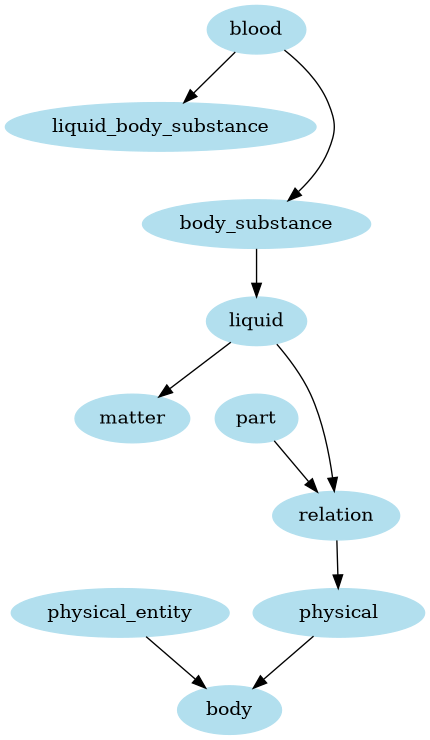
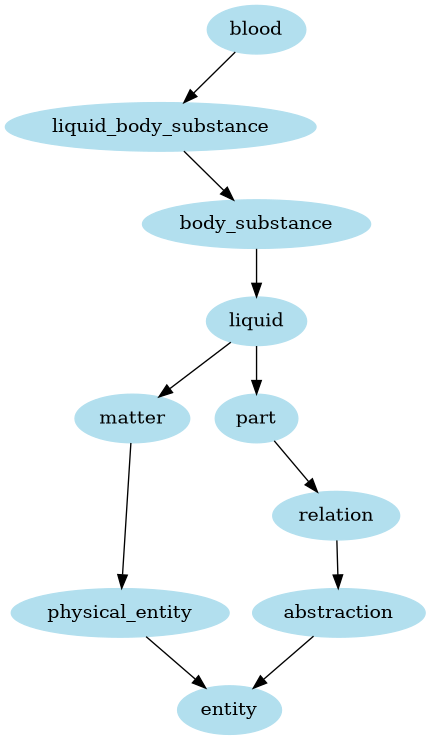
(333, 118) -> (204, 171)
(316, 406) -> (257, 363)
none -> (127, 509)
(339, 613) -> (339, 613)
(230, 710) -> (230, 710)
